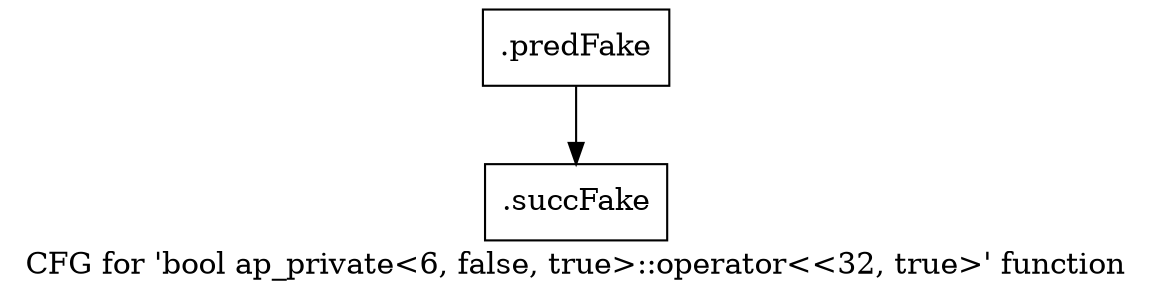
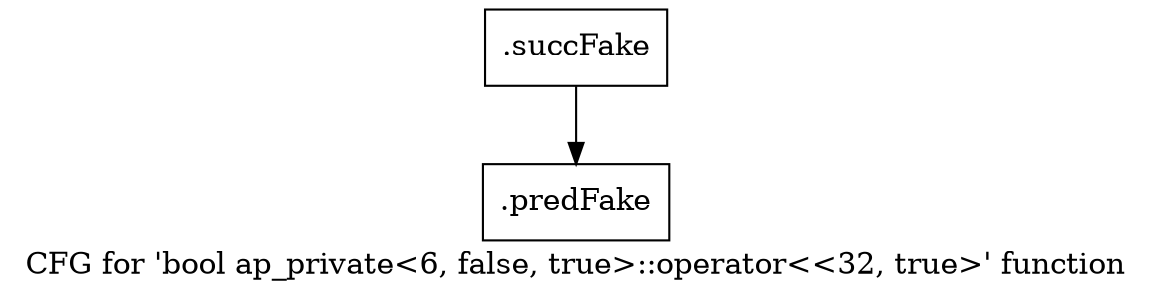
(576, 114) -> (576, 114)
